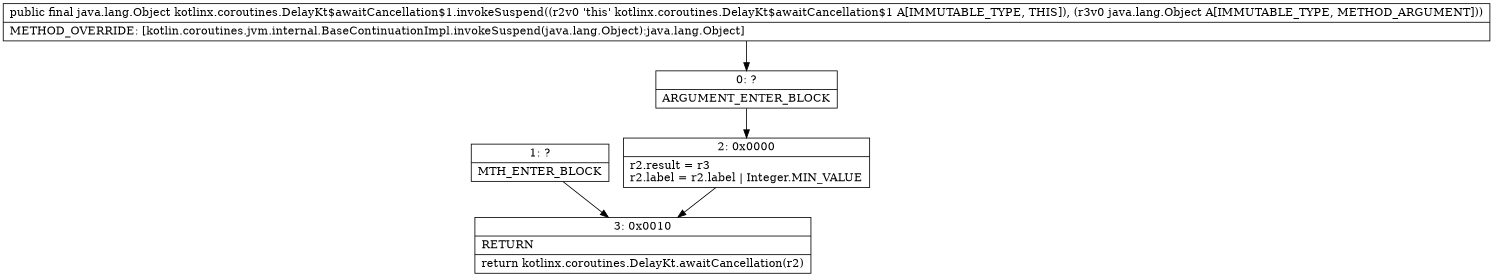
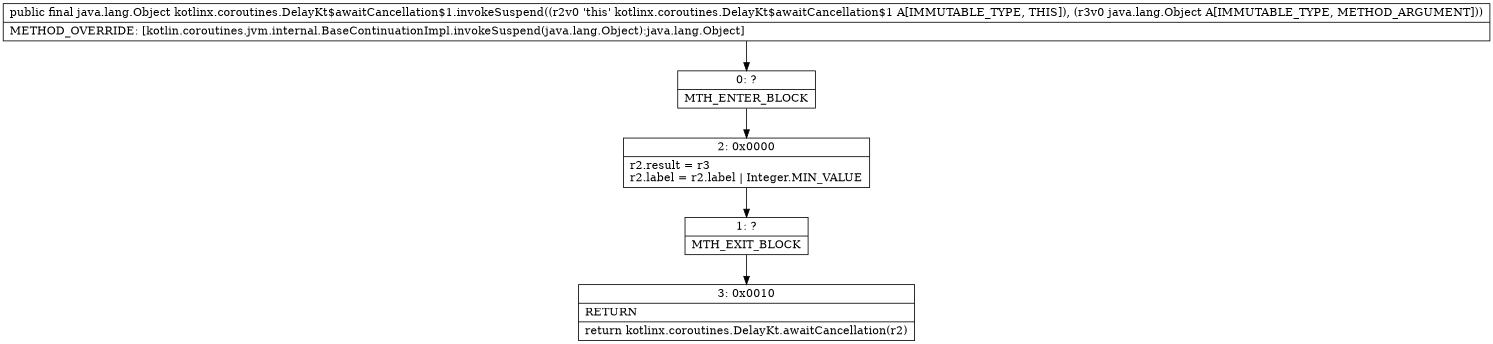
(747, 98) -> (747, 98)
(540, 172) -> (747, 245)
(700, 200) -> (747, 198)
